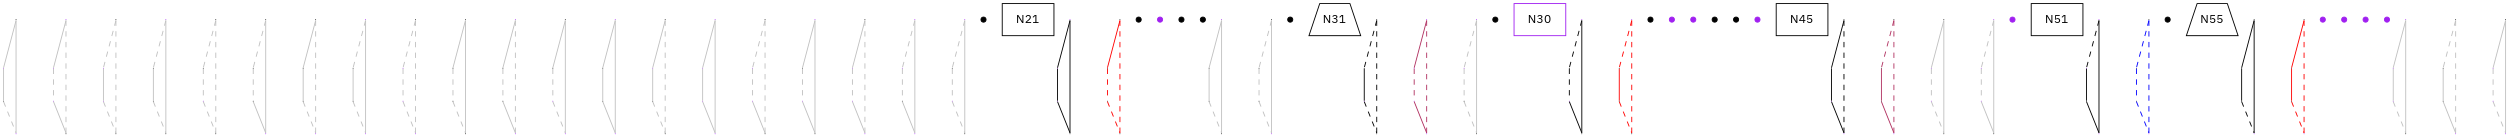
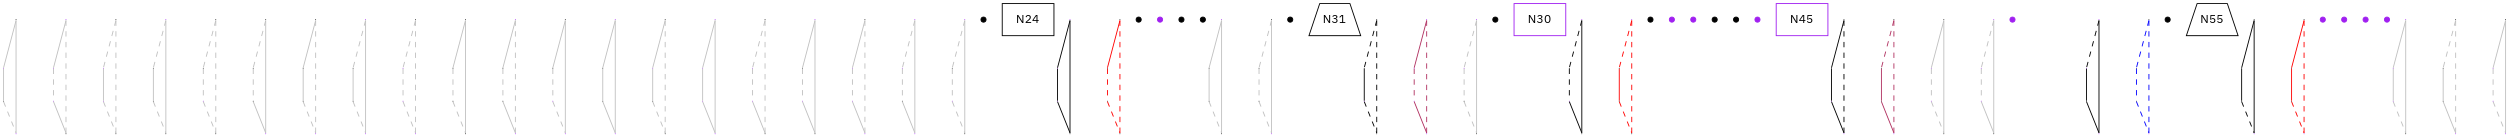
(1028, 20) -> (1028, 20)
(1802, 20) -> (1802, 20)
(2057, 20) -> none
